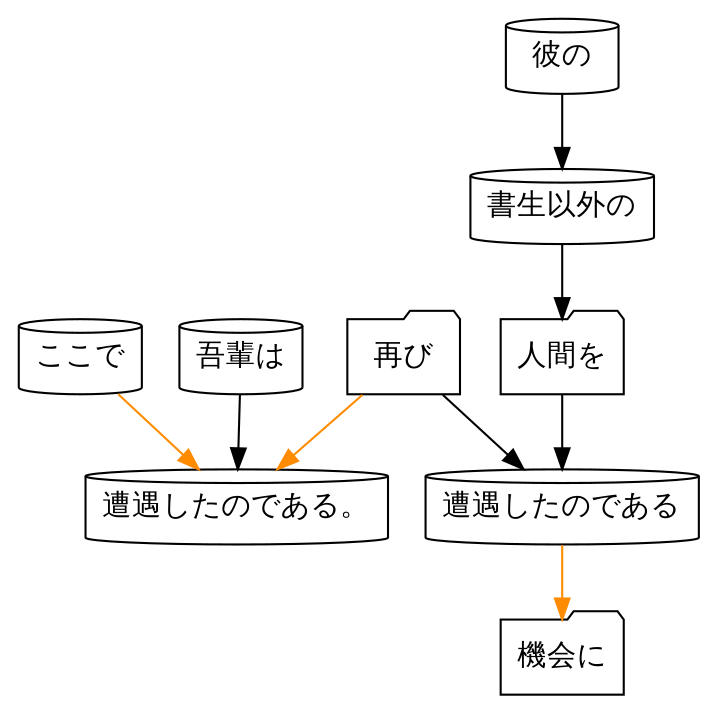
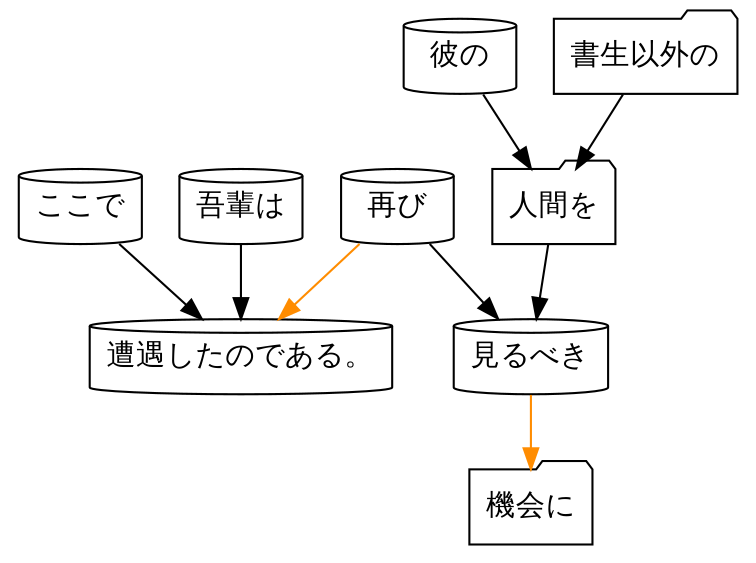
(562, 121) -> (501, 123)
(562, 207) -> (646, 56)
(404, 357) -> (397, 207)
(151, 424) -> (153, 275)
(562, 507) -> (531, 357)
